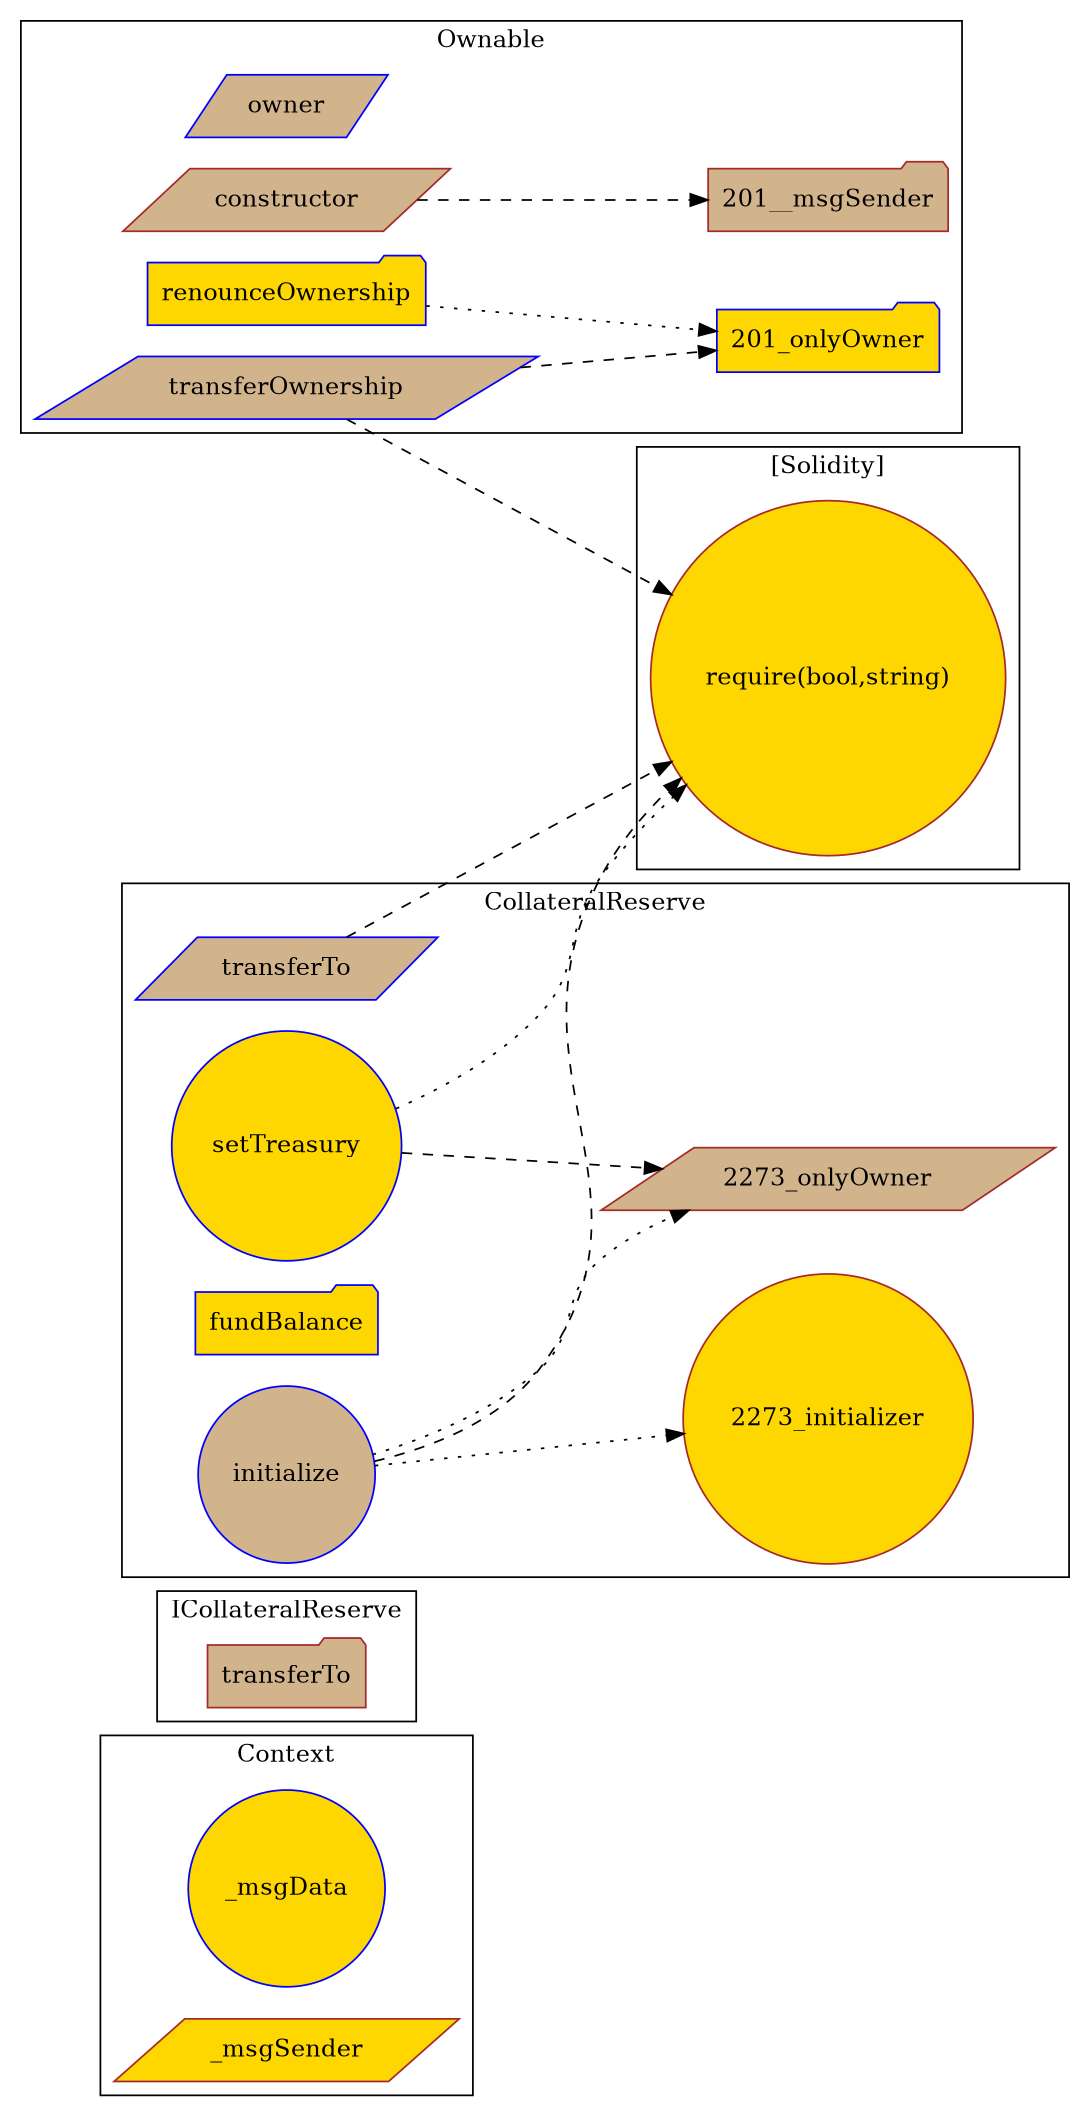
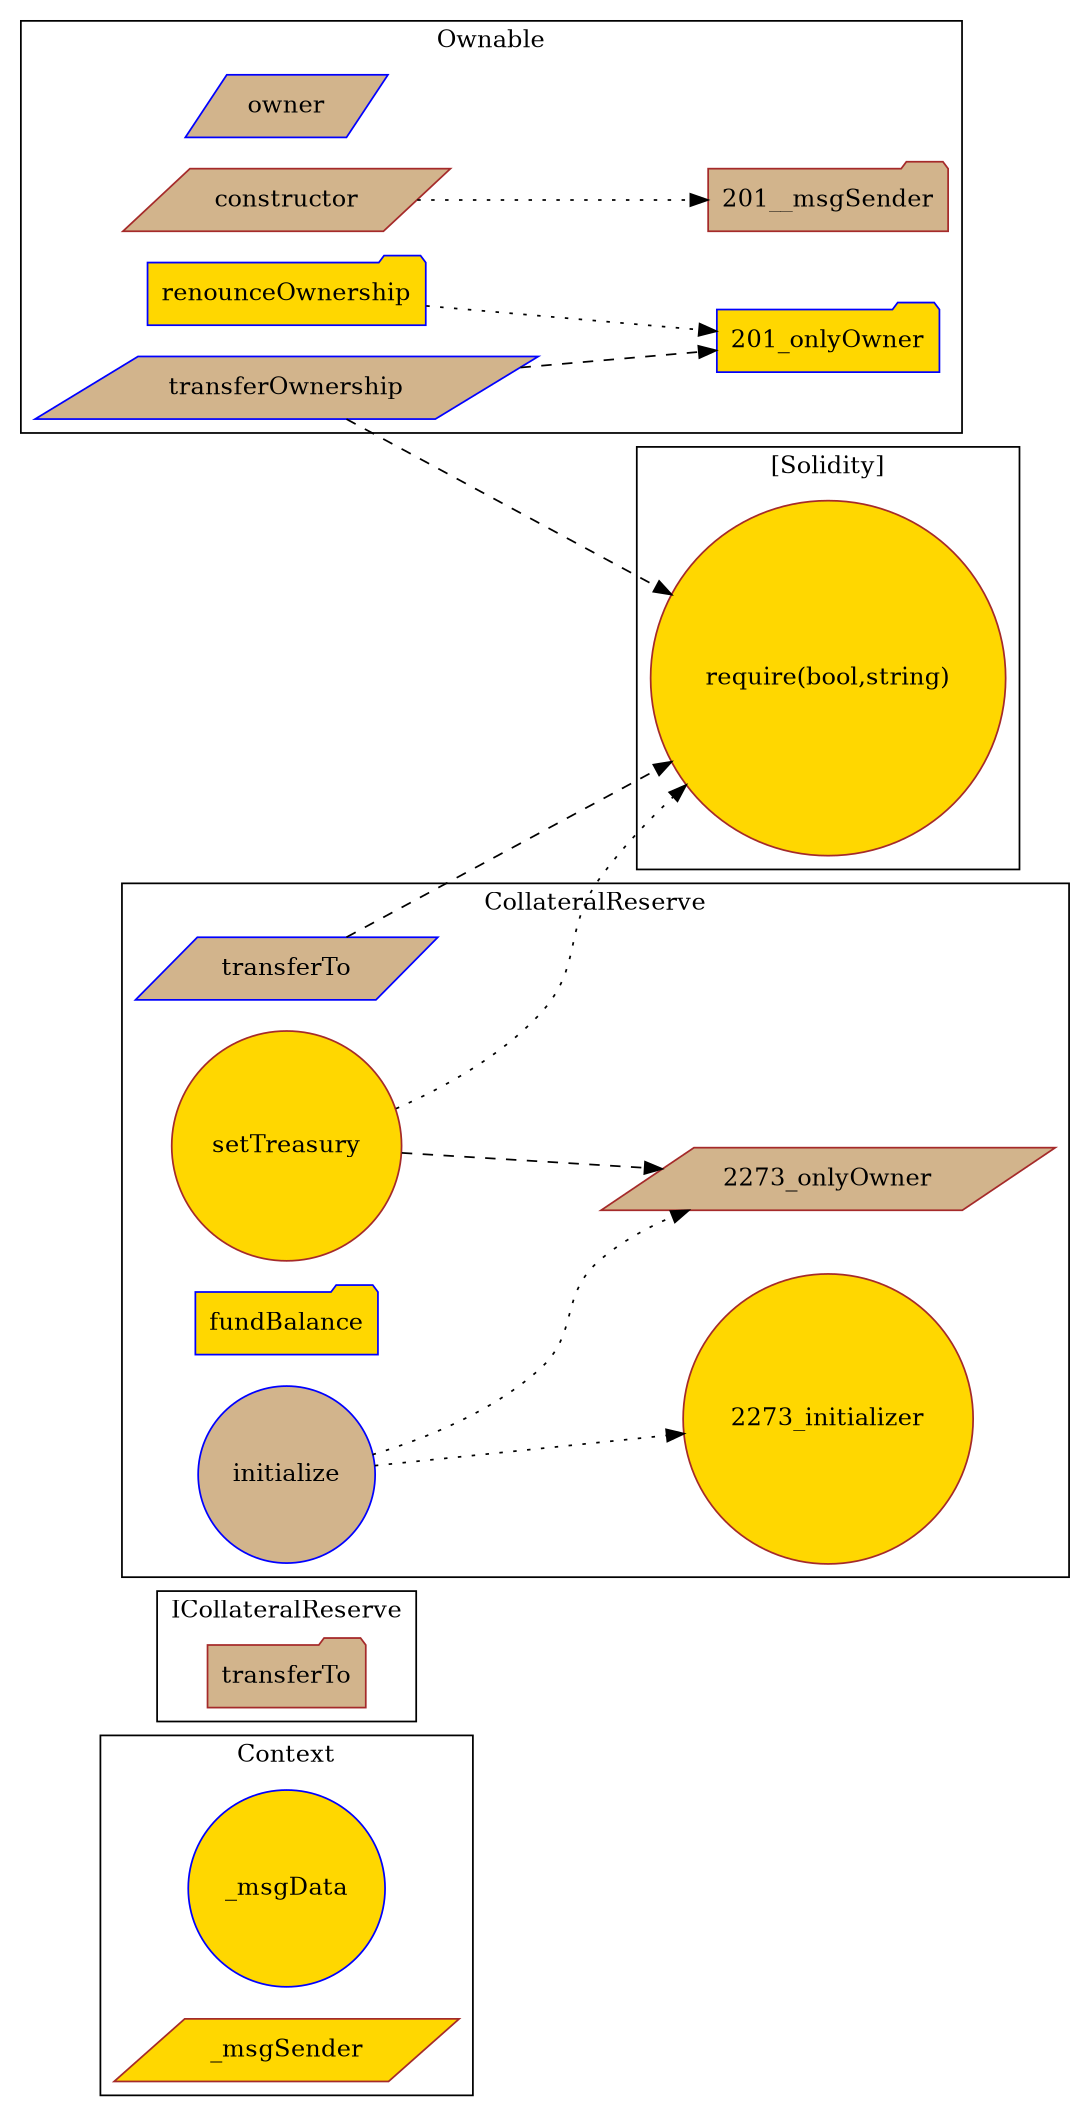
(554, 200) -> (554, 200)
(287, 1146) -> (287, 1146)
(590, 1187) -> none
